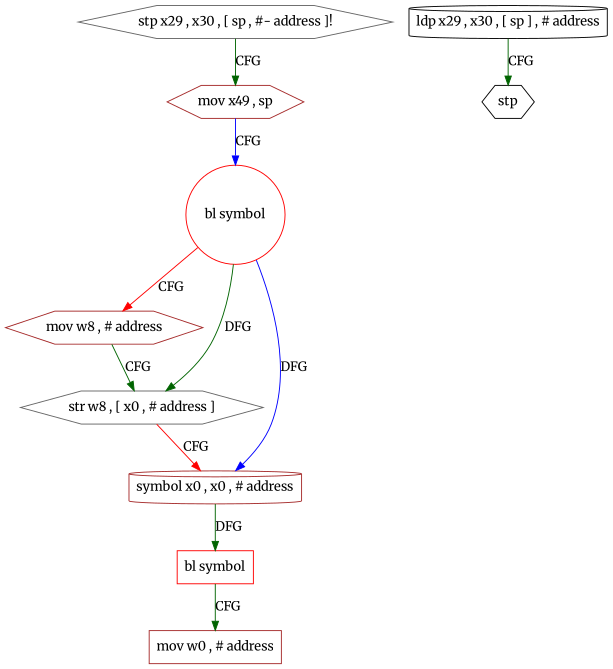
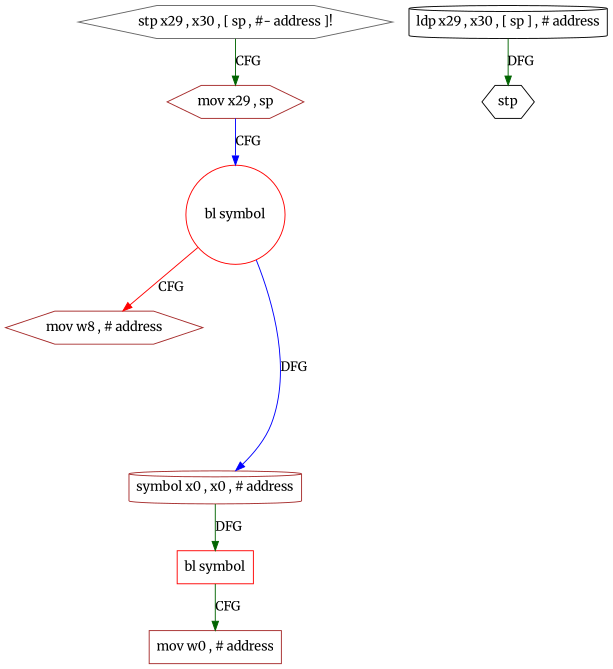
(521, 62) -> (521, 62)
(235, 102) -> (235, 102)
(142, 408) -> none
